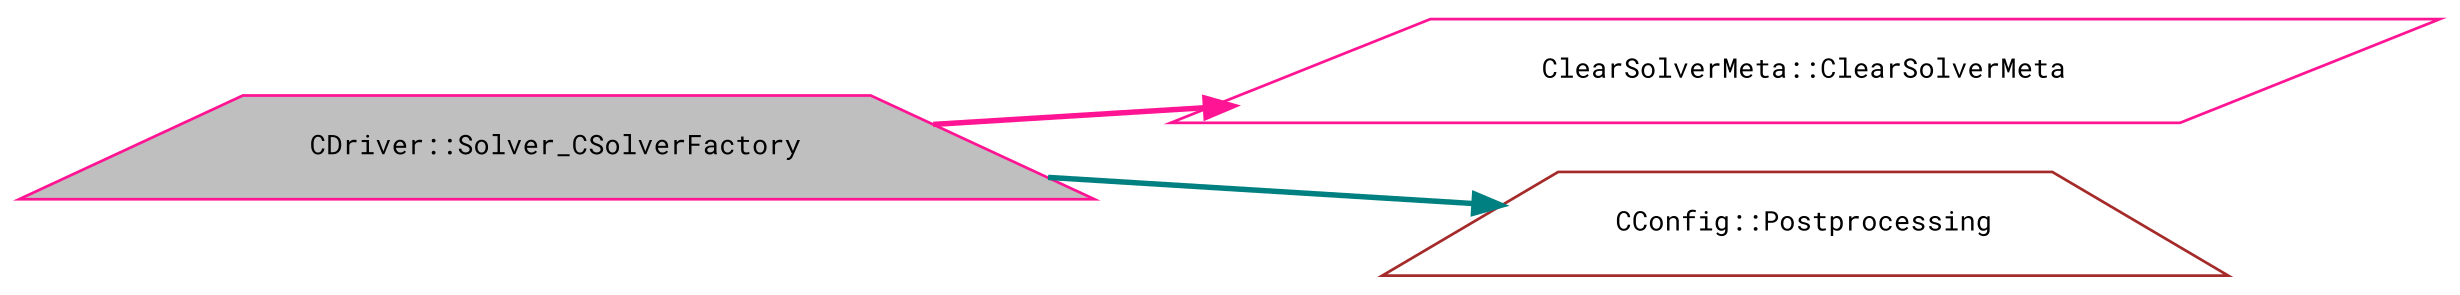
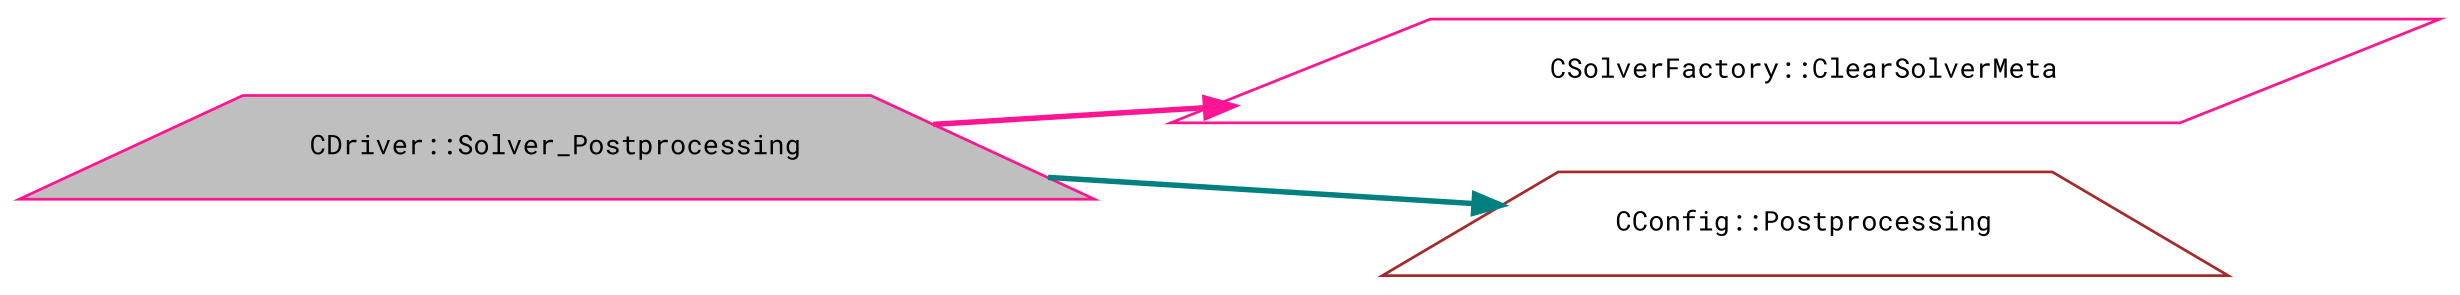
(1805, 71) -> (1805, 71)
(557, 147) -> (557, 147)
